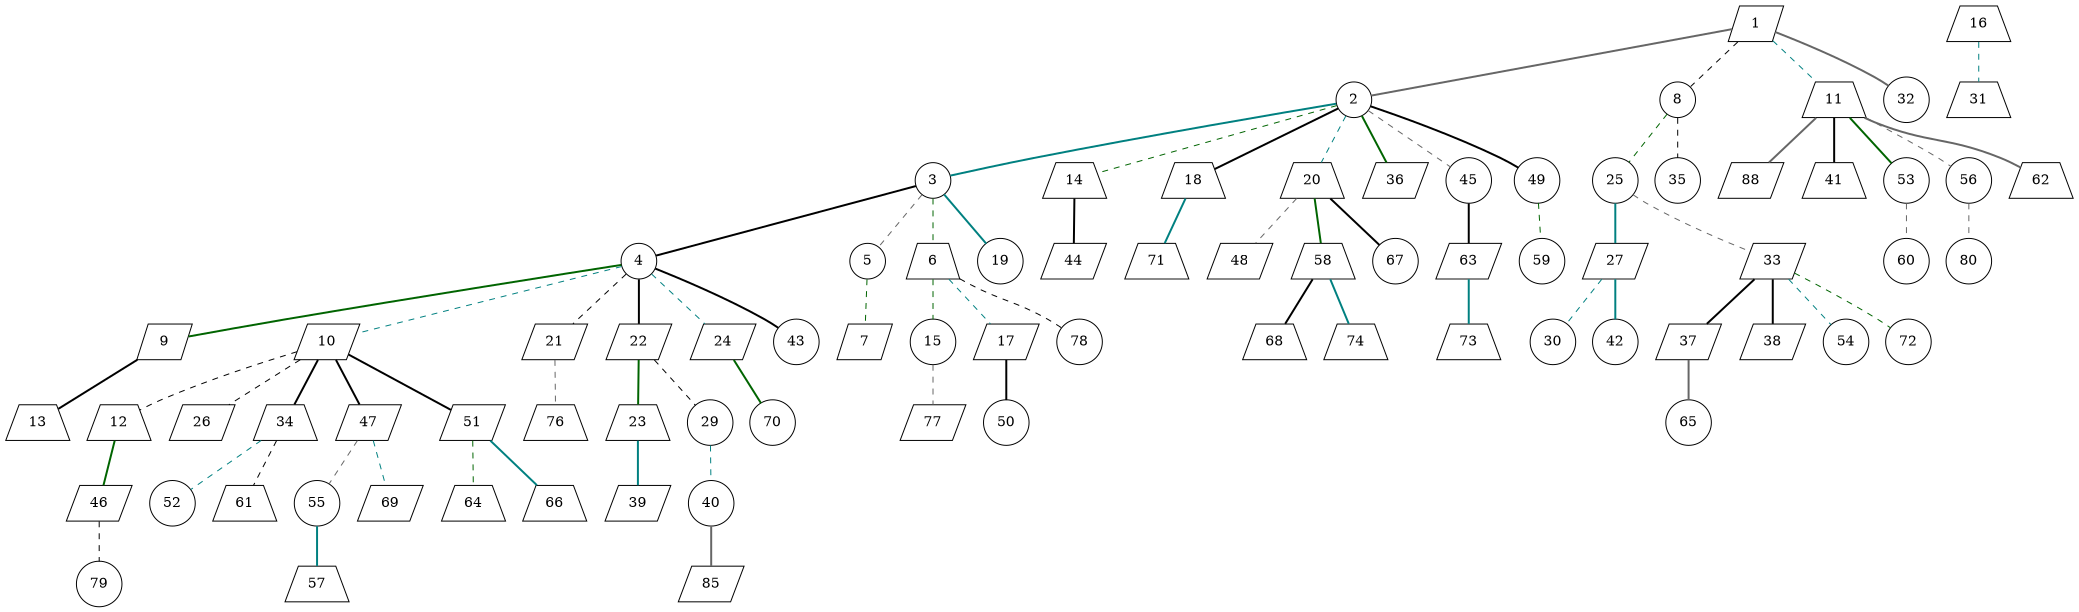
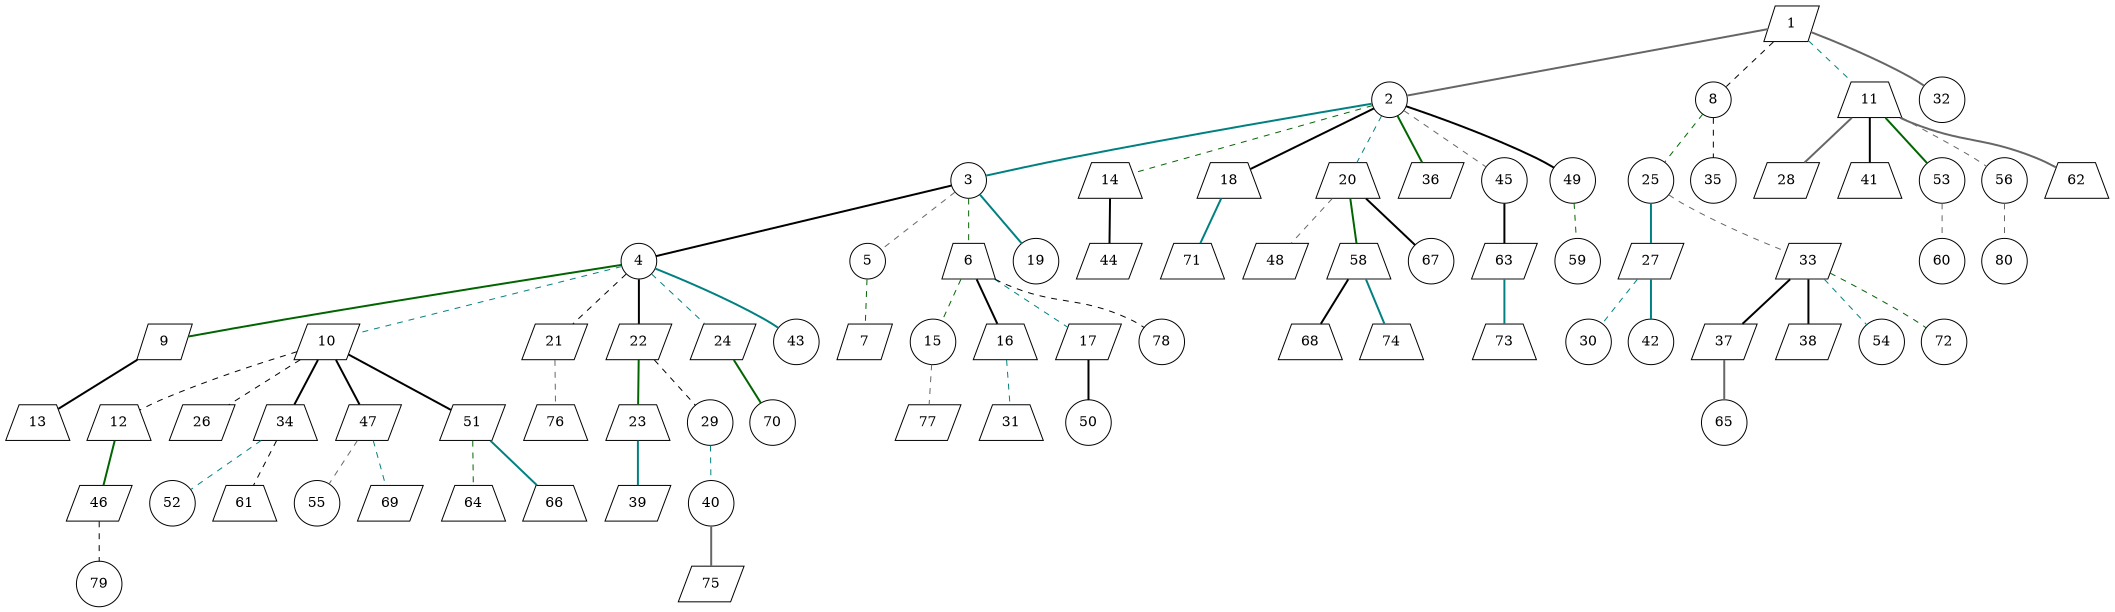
(1751, 180) -> (1787, 180)
(718, 296) -> (718, 296)
none -> (987, 302)
(317, 584) -> none
(711, 584) -> (711, 584)
